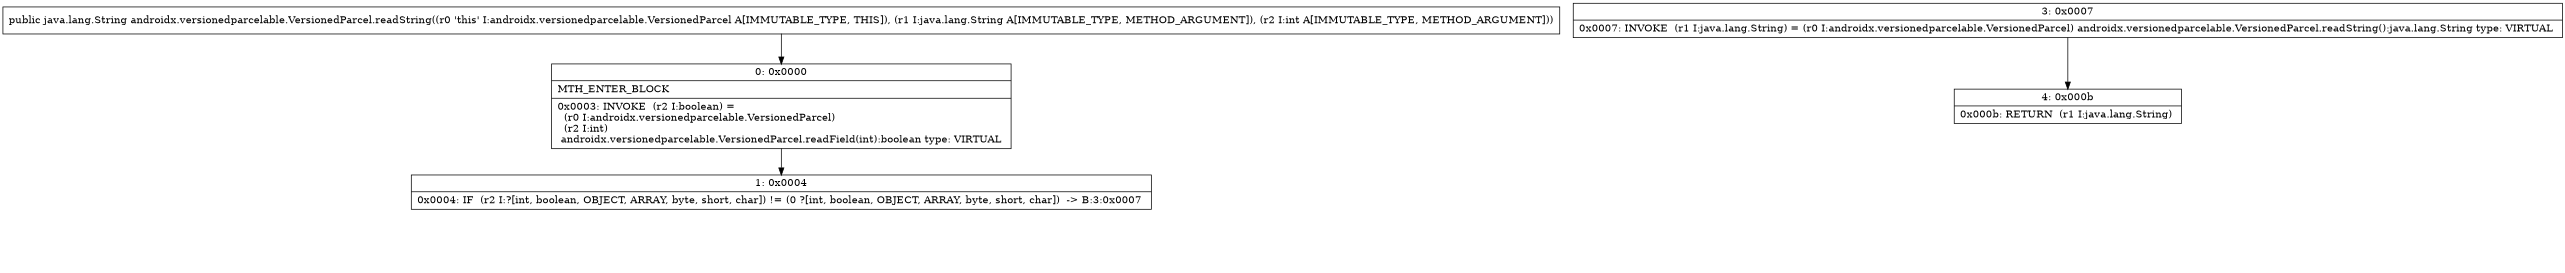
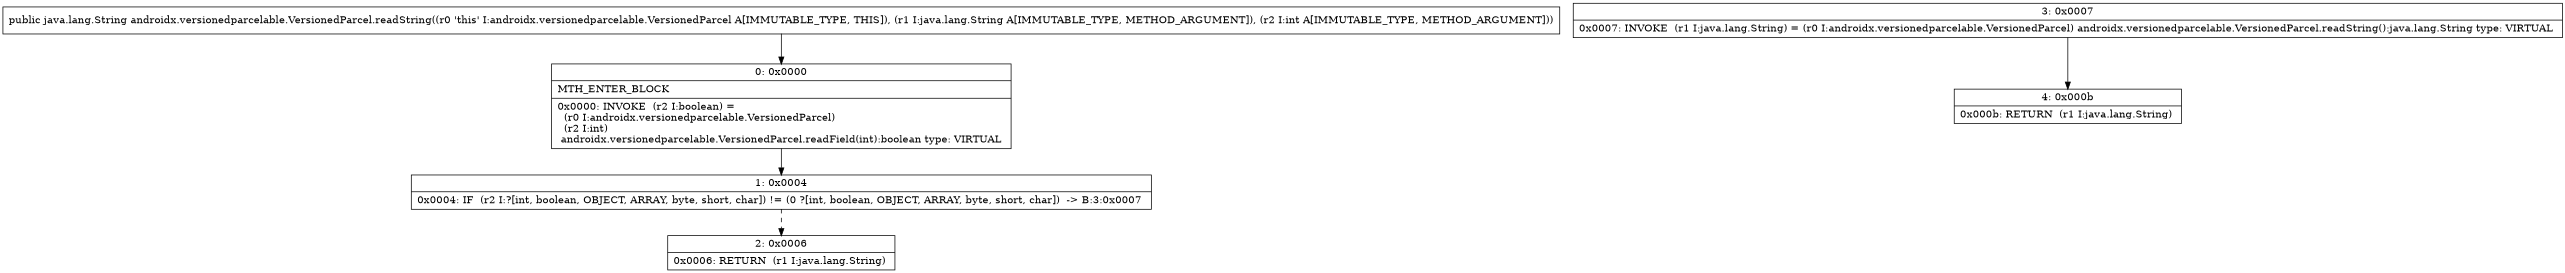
(648, 107) -> (648, 107)
none -> (781, 253)
